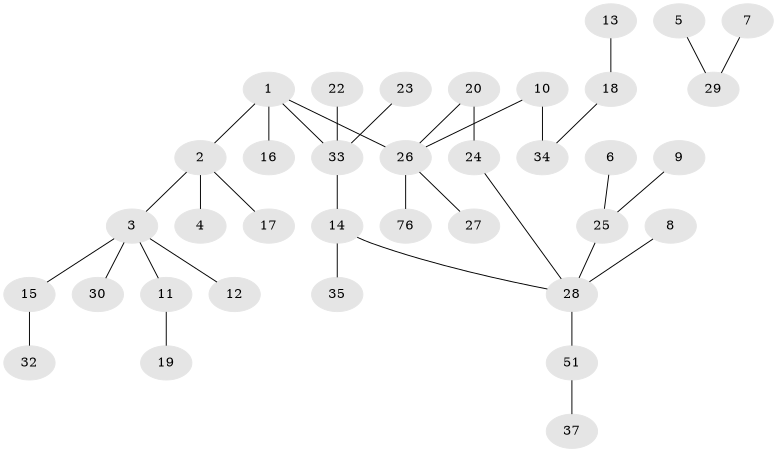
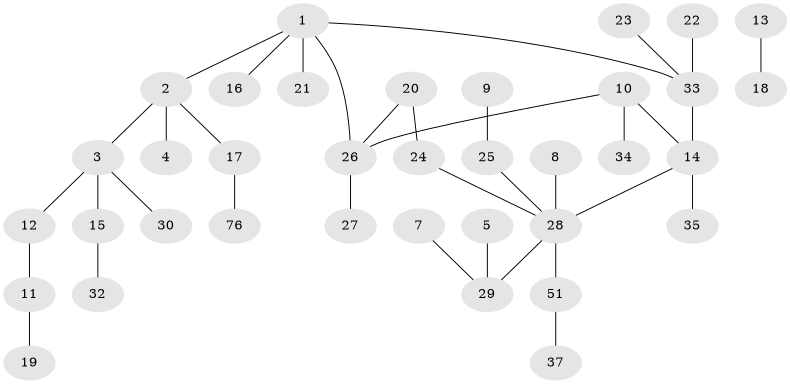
none -> (303, 89)
(577, 123) -> none
none -> (658, 123)
(611, 158) -> none
(406, 192) -> (235, 192)
(149, 260) -> (29, 260)
none -> (522, 260)
